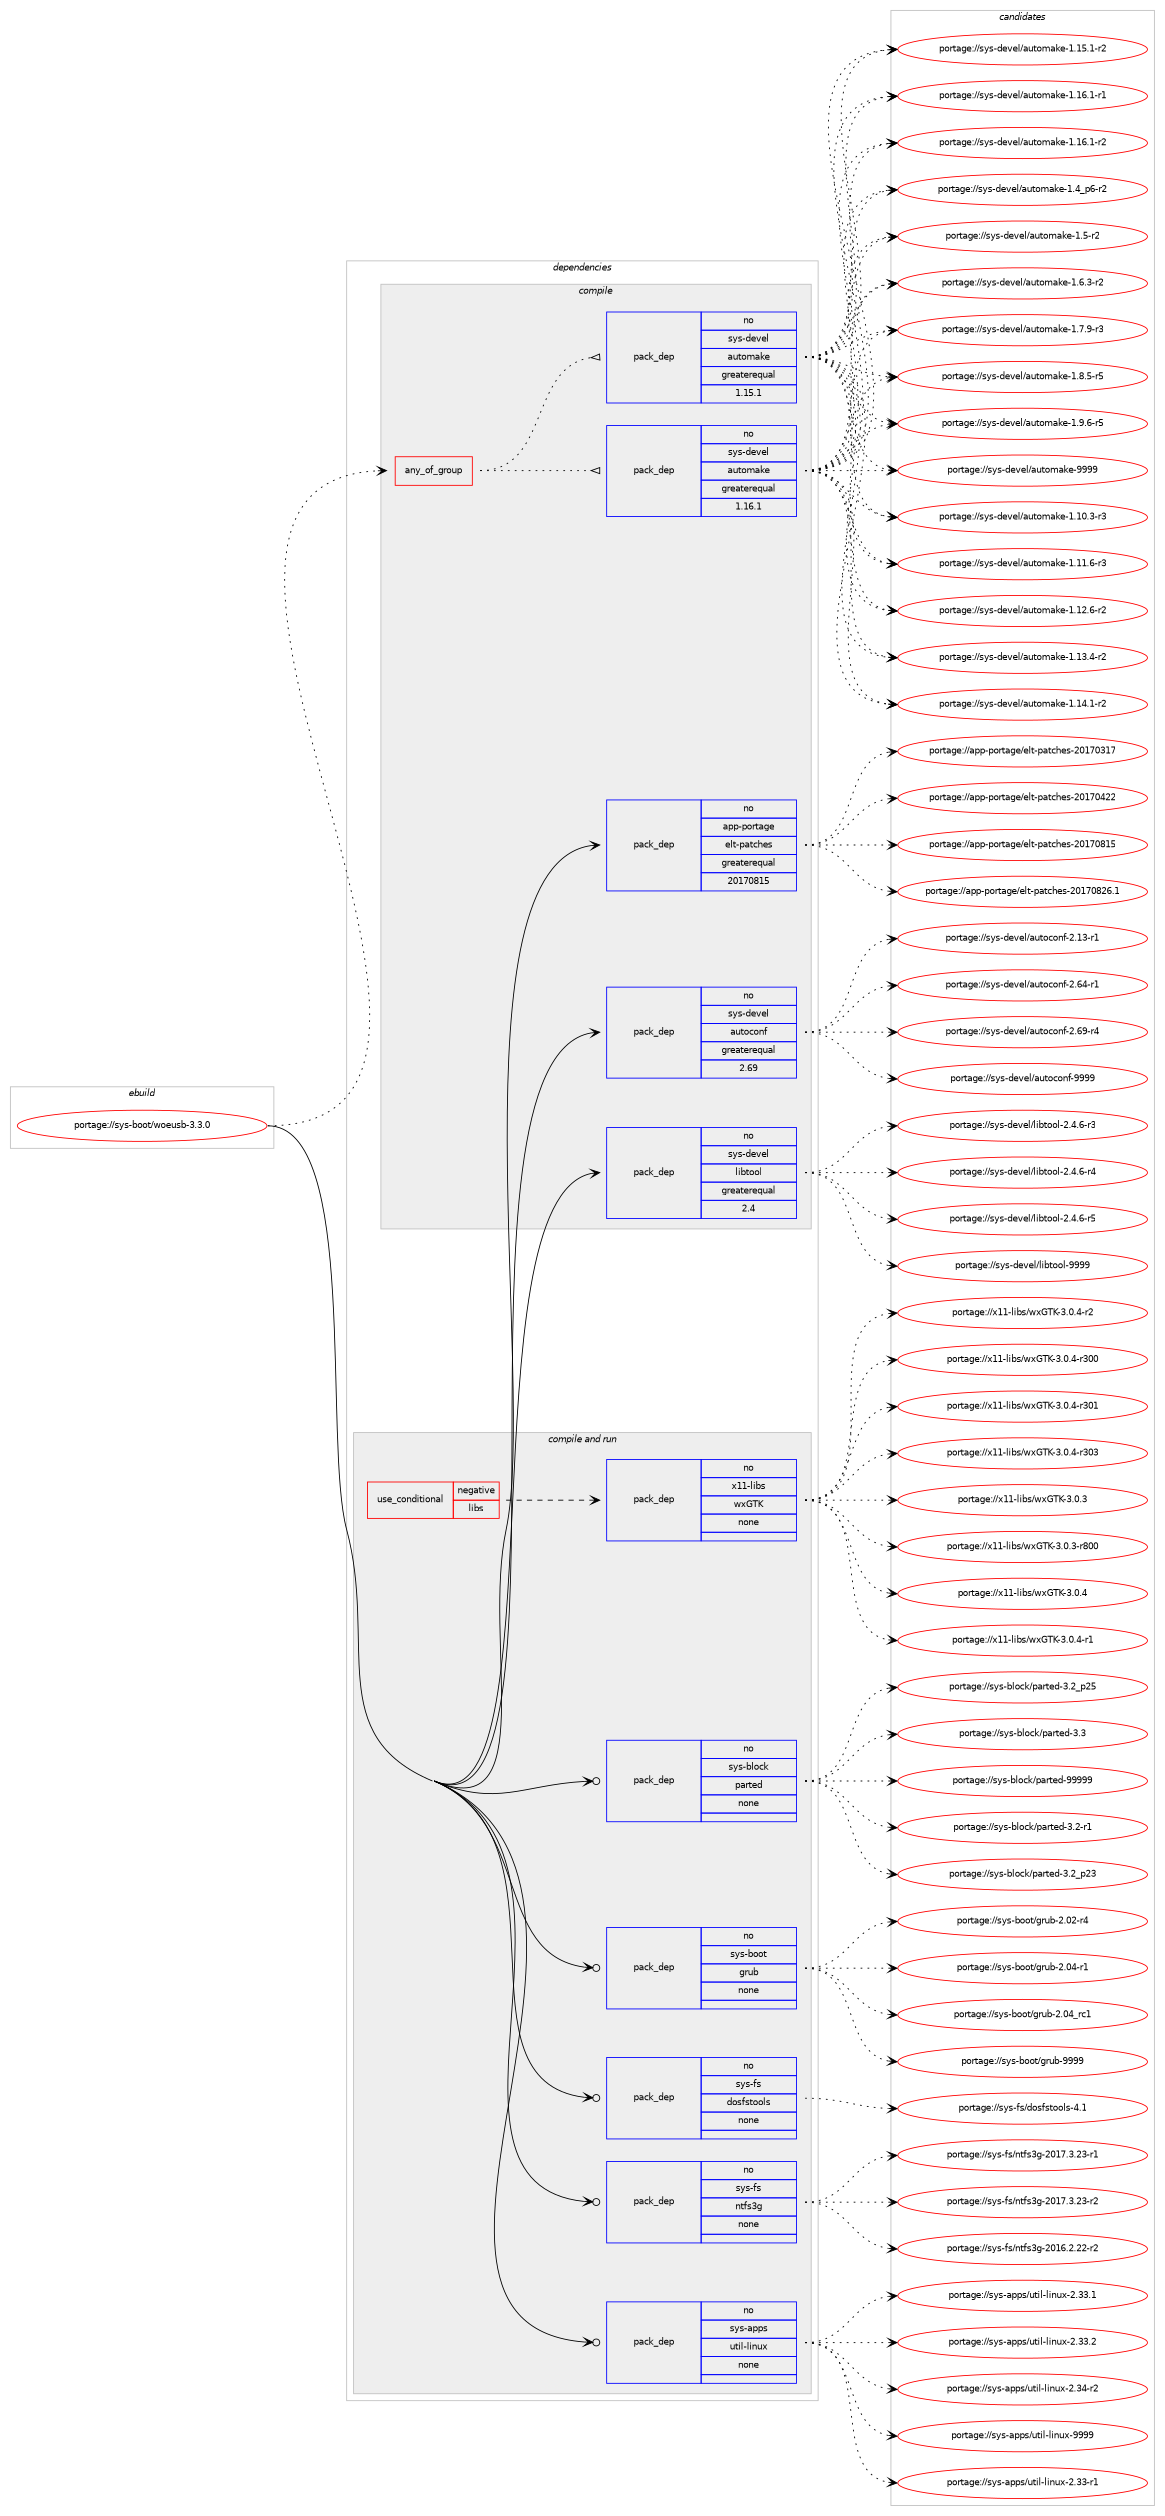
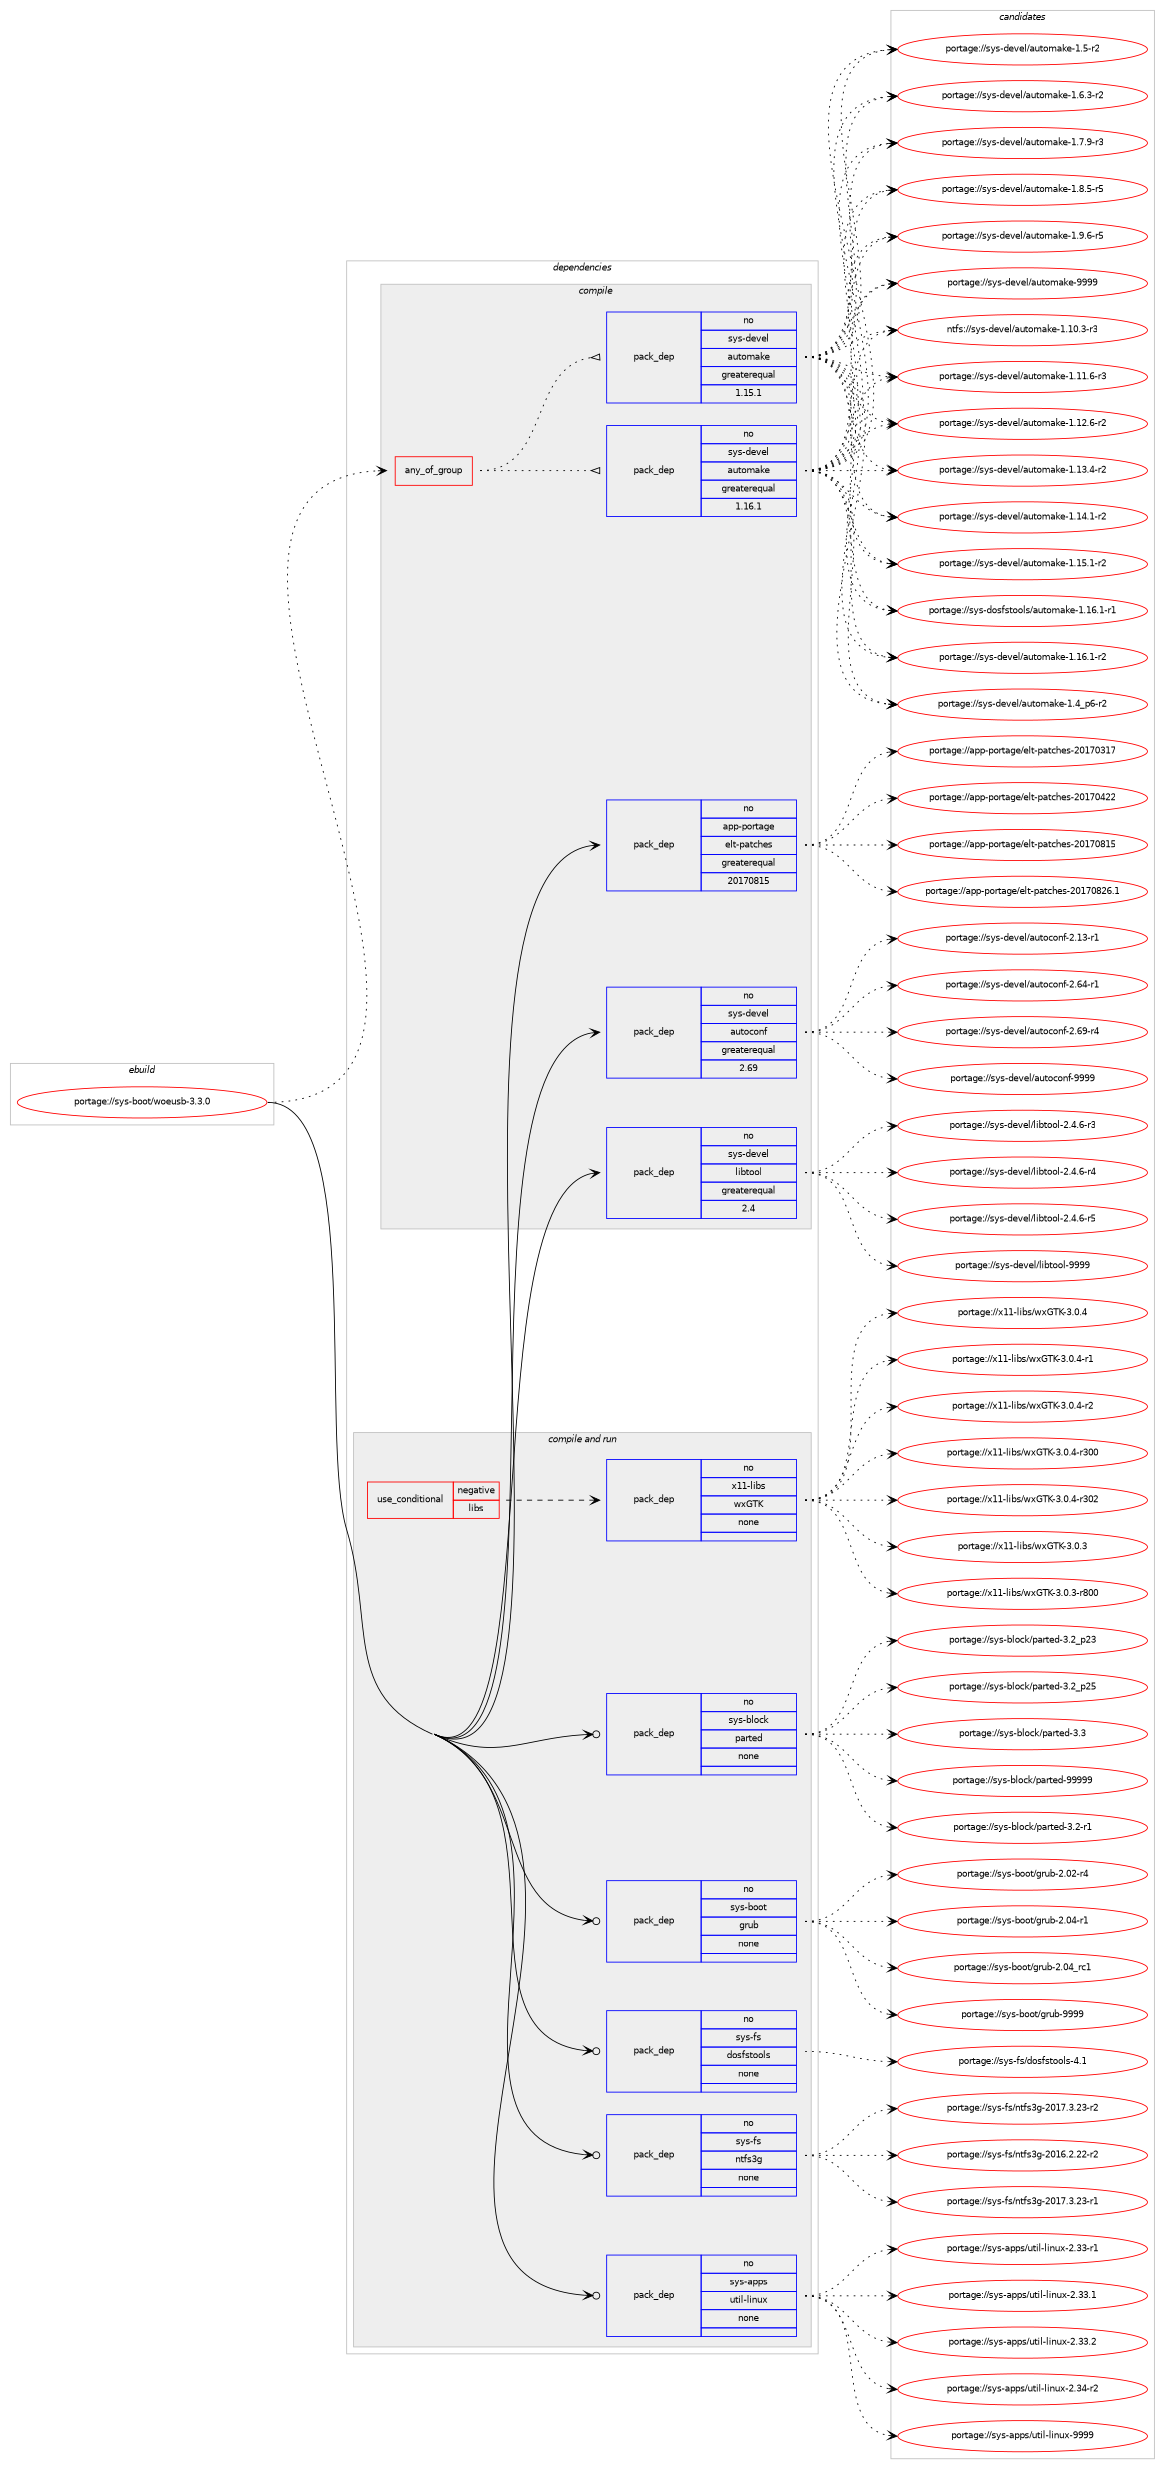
(1023, 96) -> (1023, 611)
(1023, 517) -> (1023, 330)
(1023, 1407) -> none
(1023, 1453) -> (1023, 1500)
